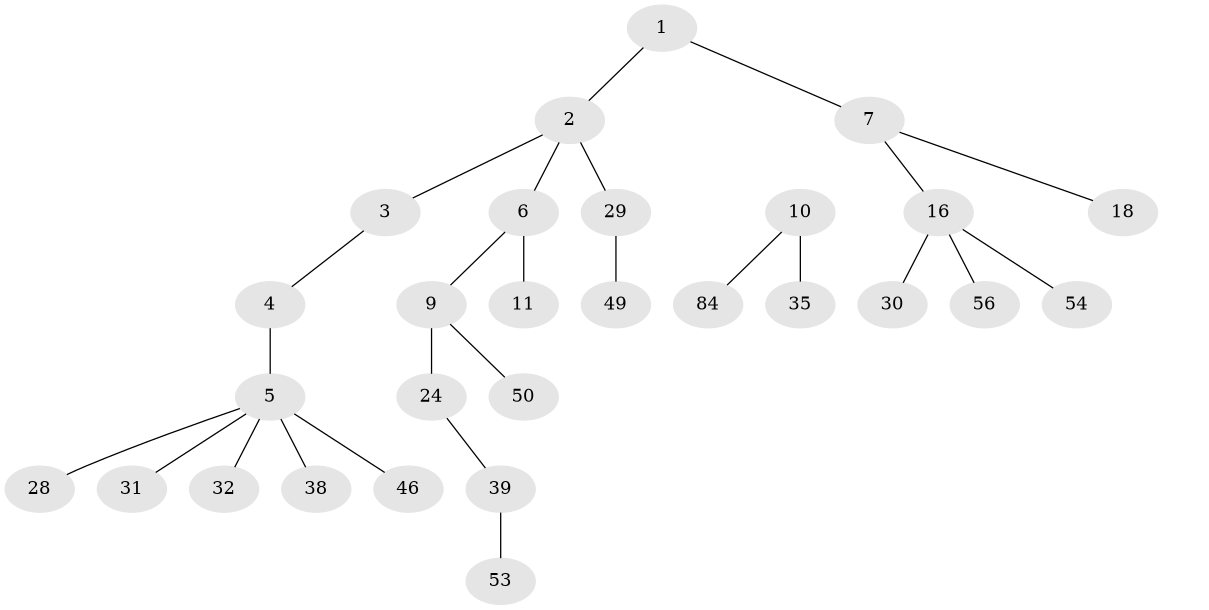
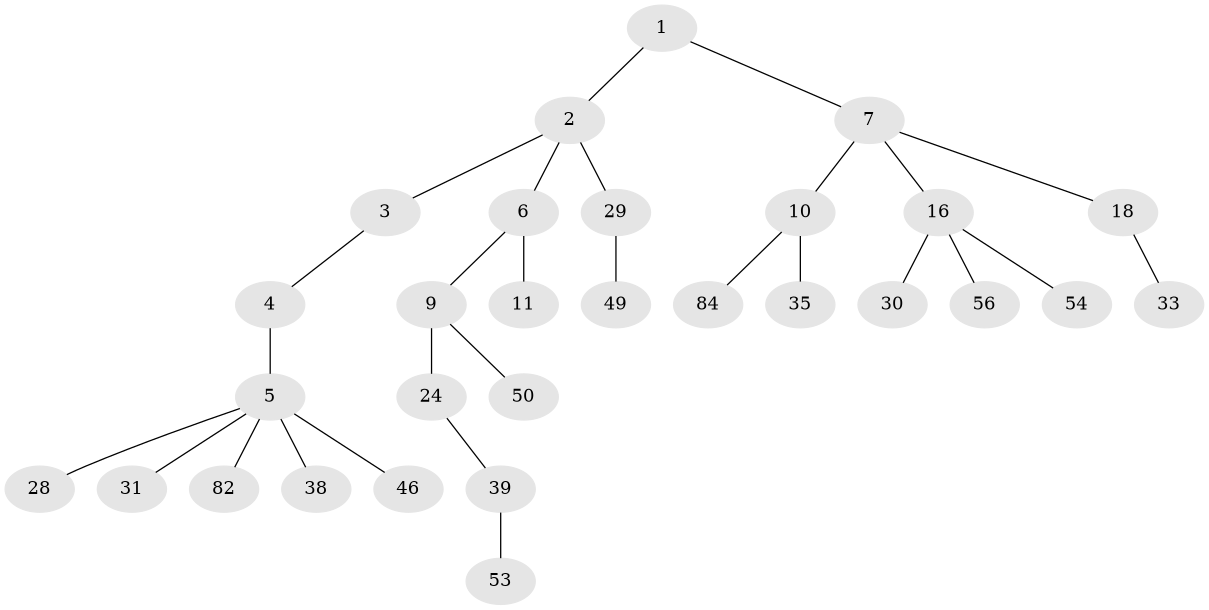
none -> (835, 167)
none -> (1169, 305)
(224, 489) -> (224, 489)
